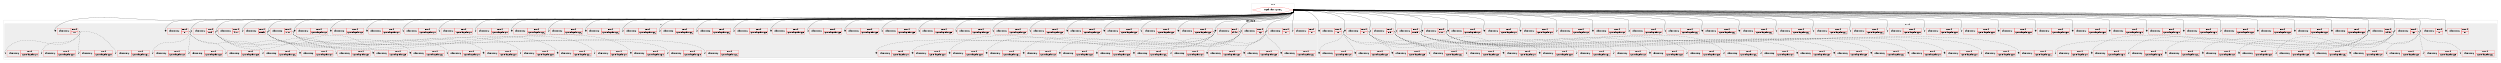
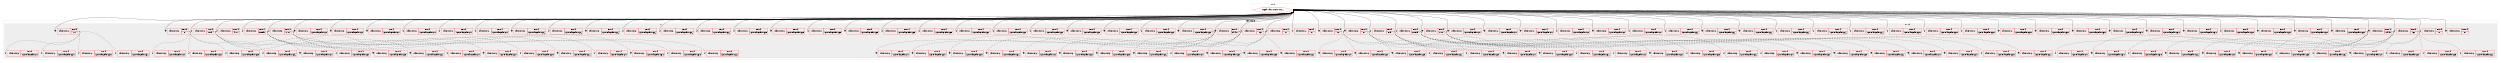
(1273, 10) -> (1273, 10)
